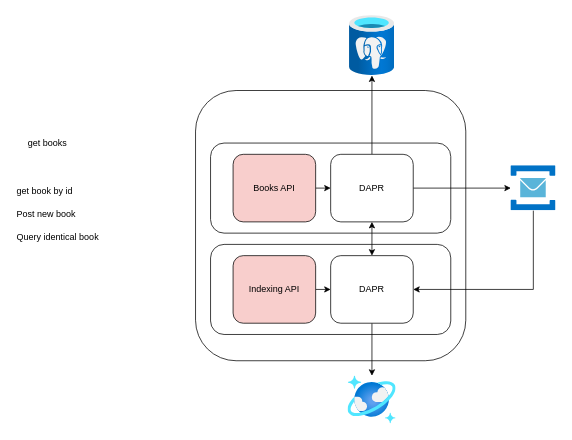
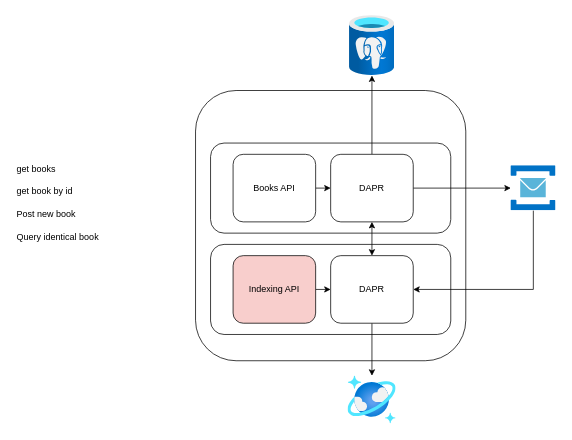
(72, 143) -> (60, 169)
(274, 188) -> (274, 188)
